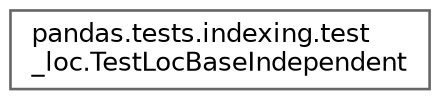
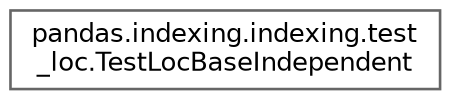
(220, 50) -> (225, 50)
